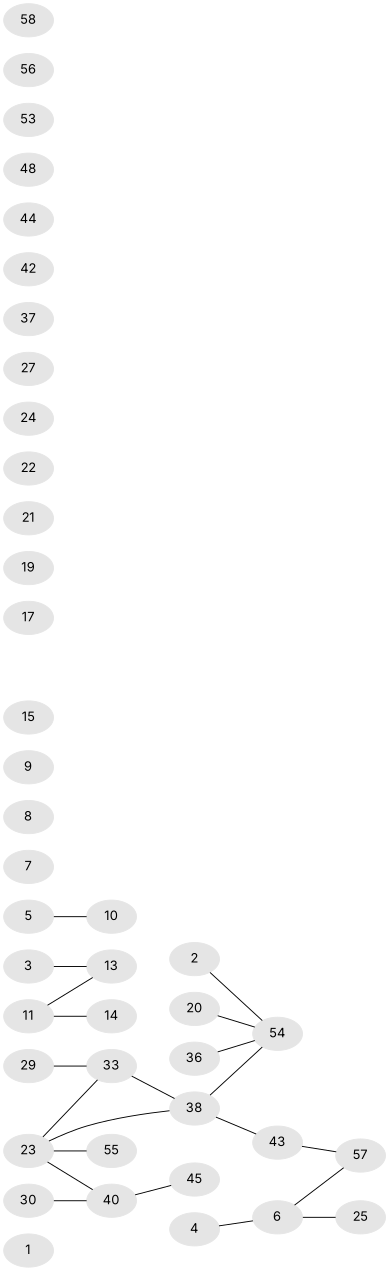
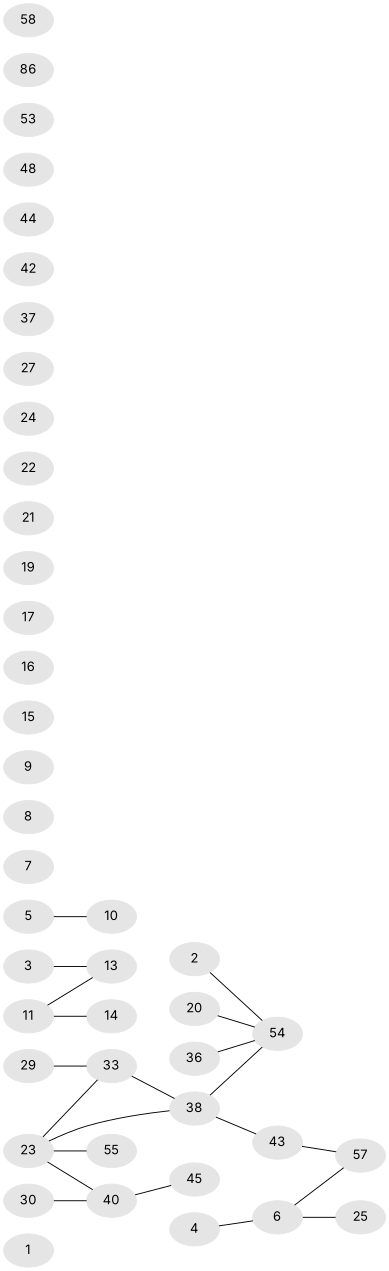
(29, 70) -> (29, 70)
none -> (29, 668)
